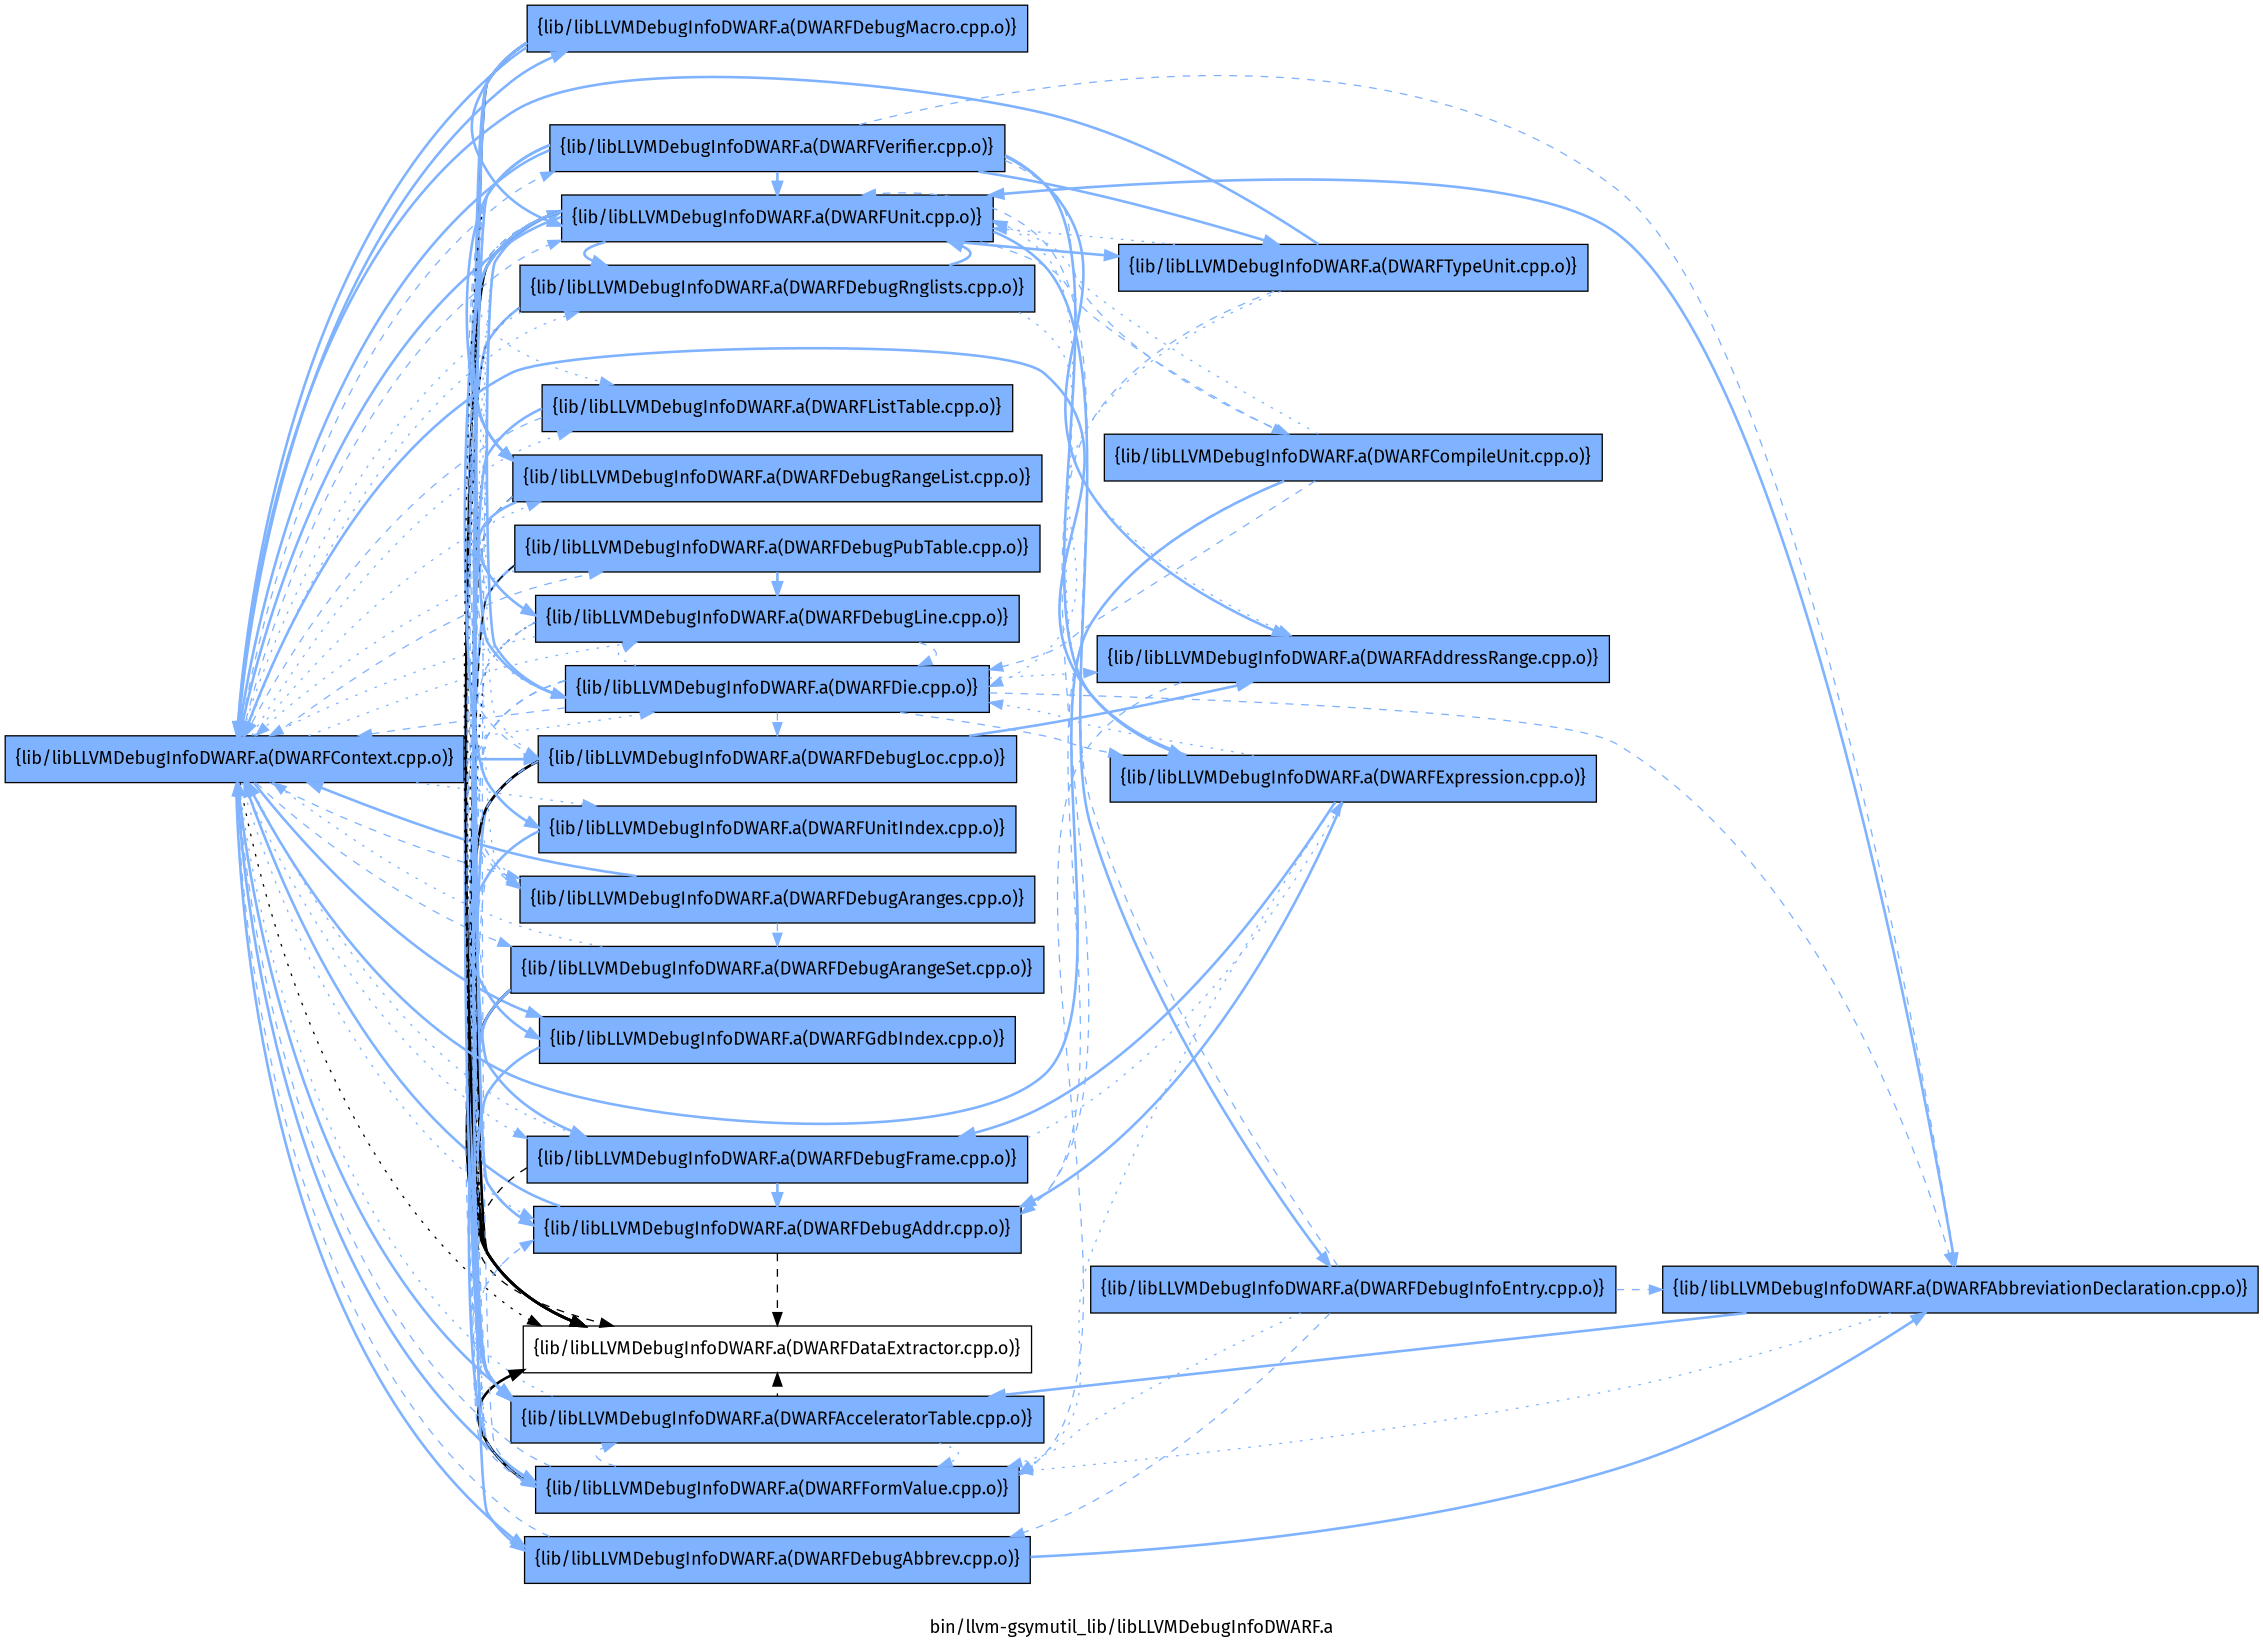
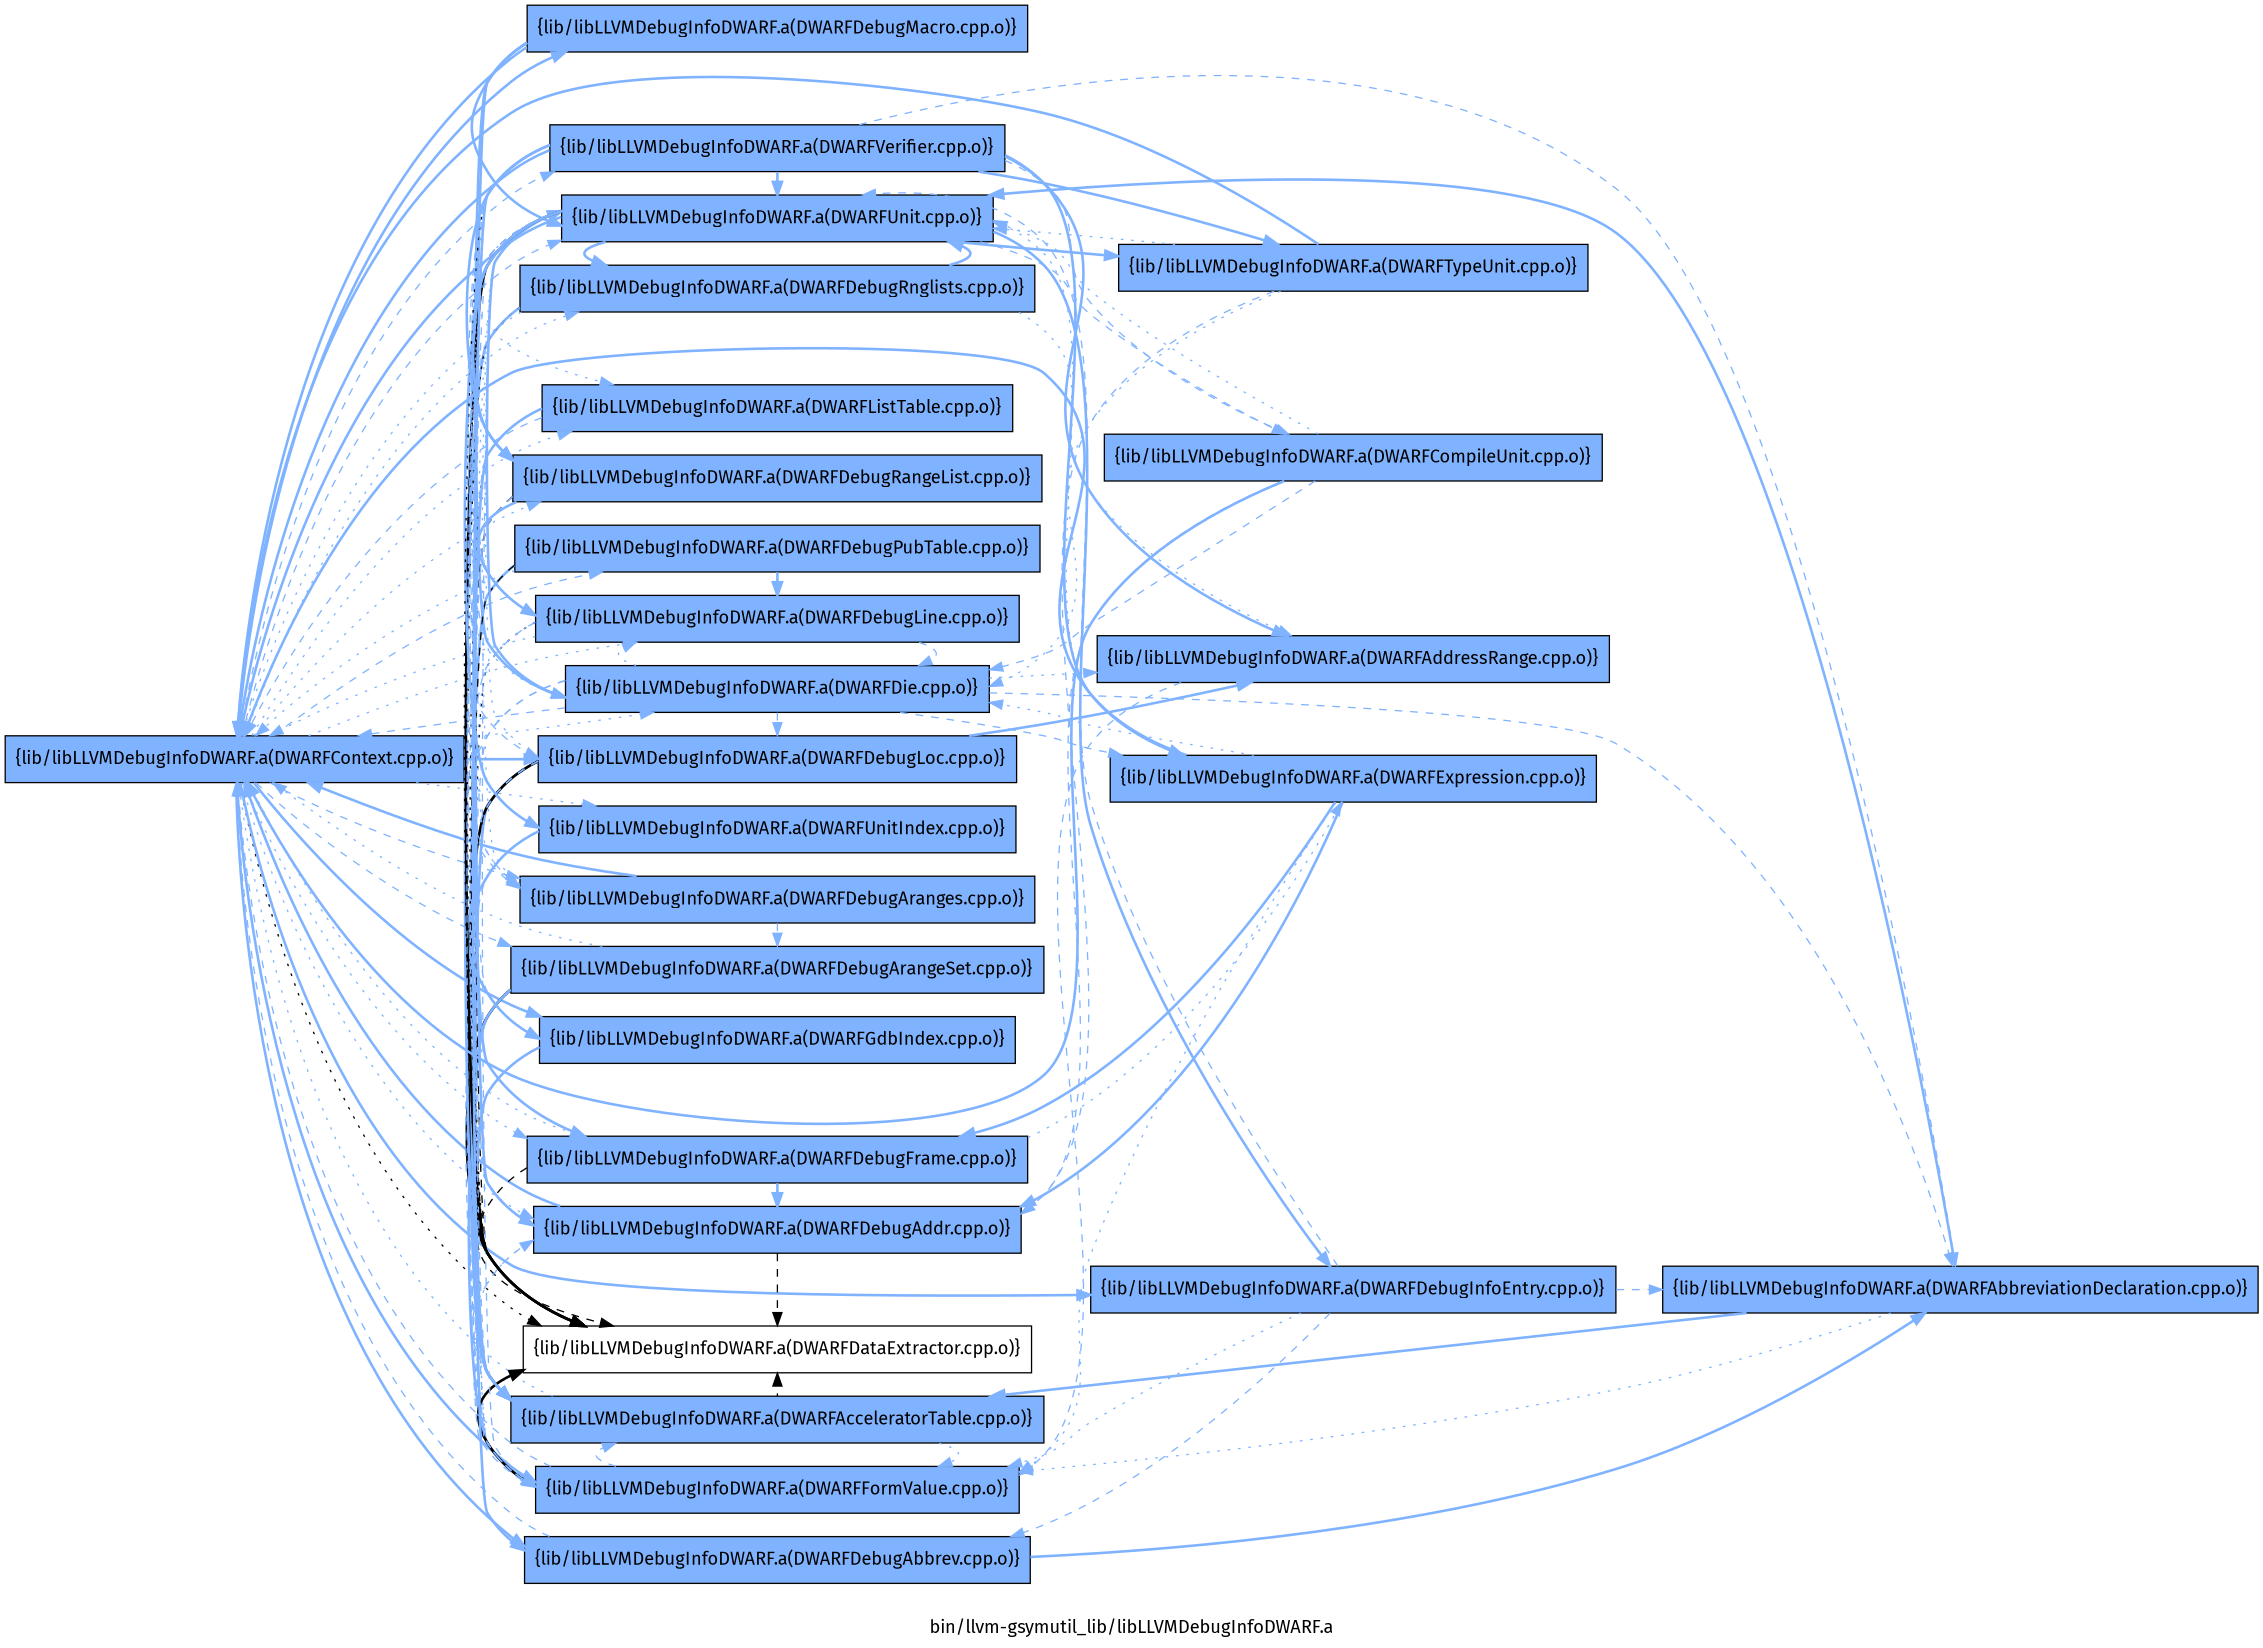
(475, 695) -> (475, 695)
none -> (474, 862)
(474, 1017) -> none
(316, 1111) -> (512, 1265)
(475, 1151) -> (466, 939)
